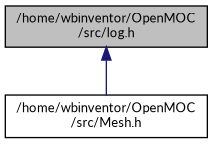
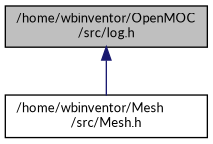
(106, 116) -> (106, 116)
